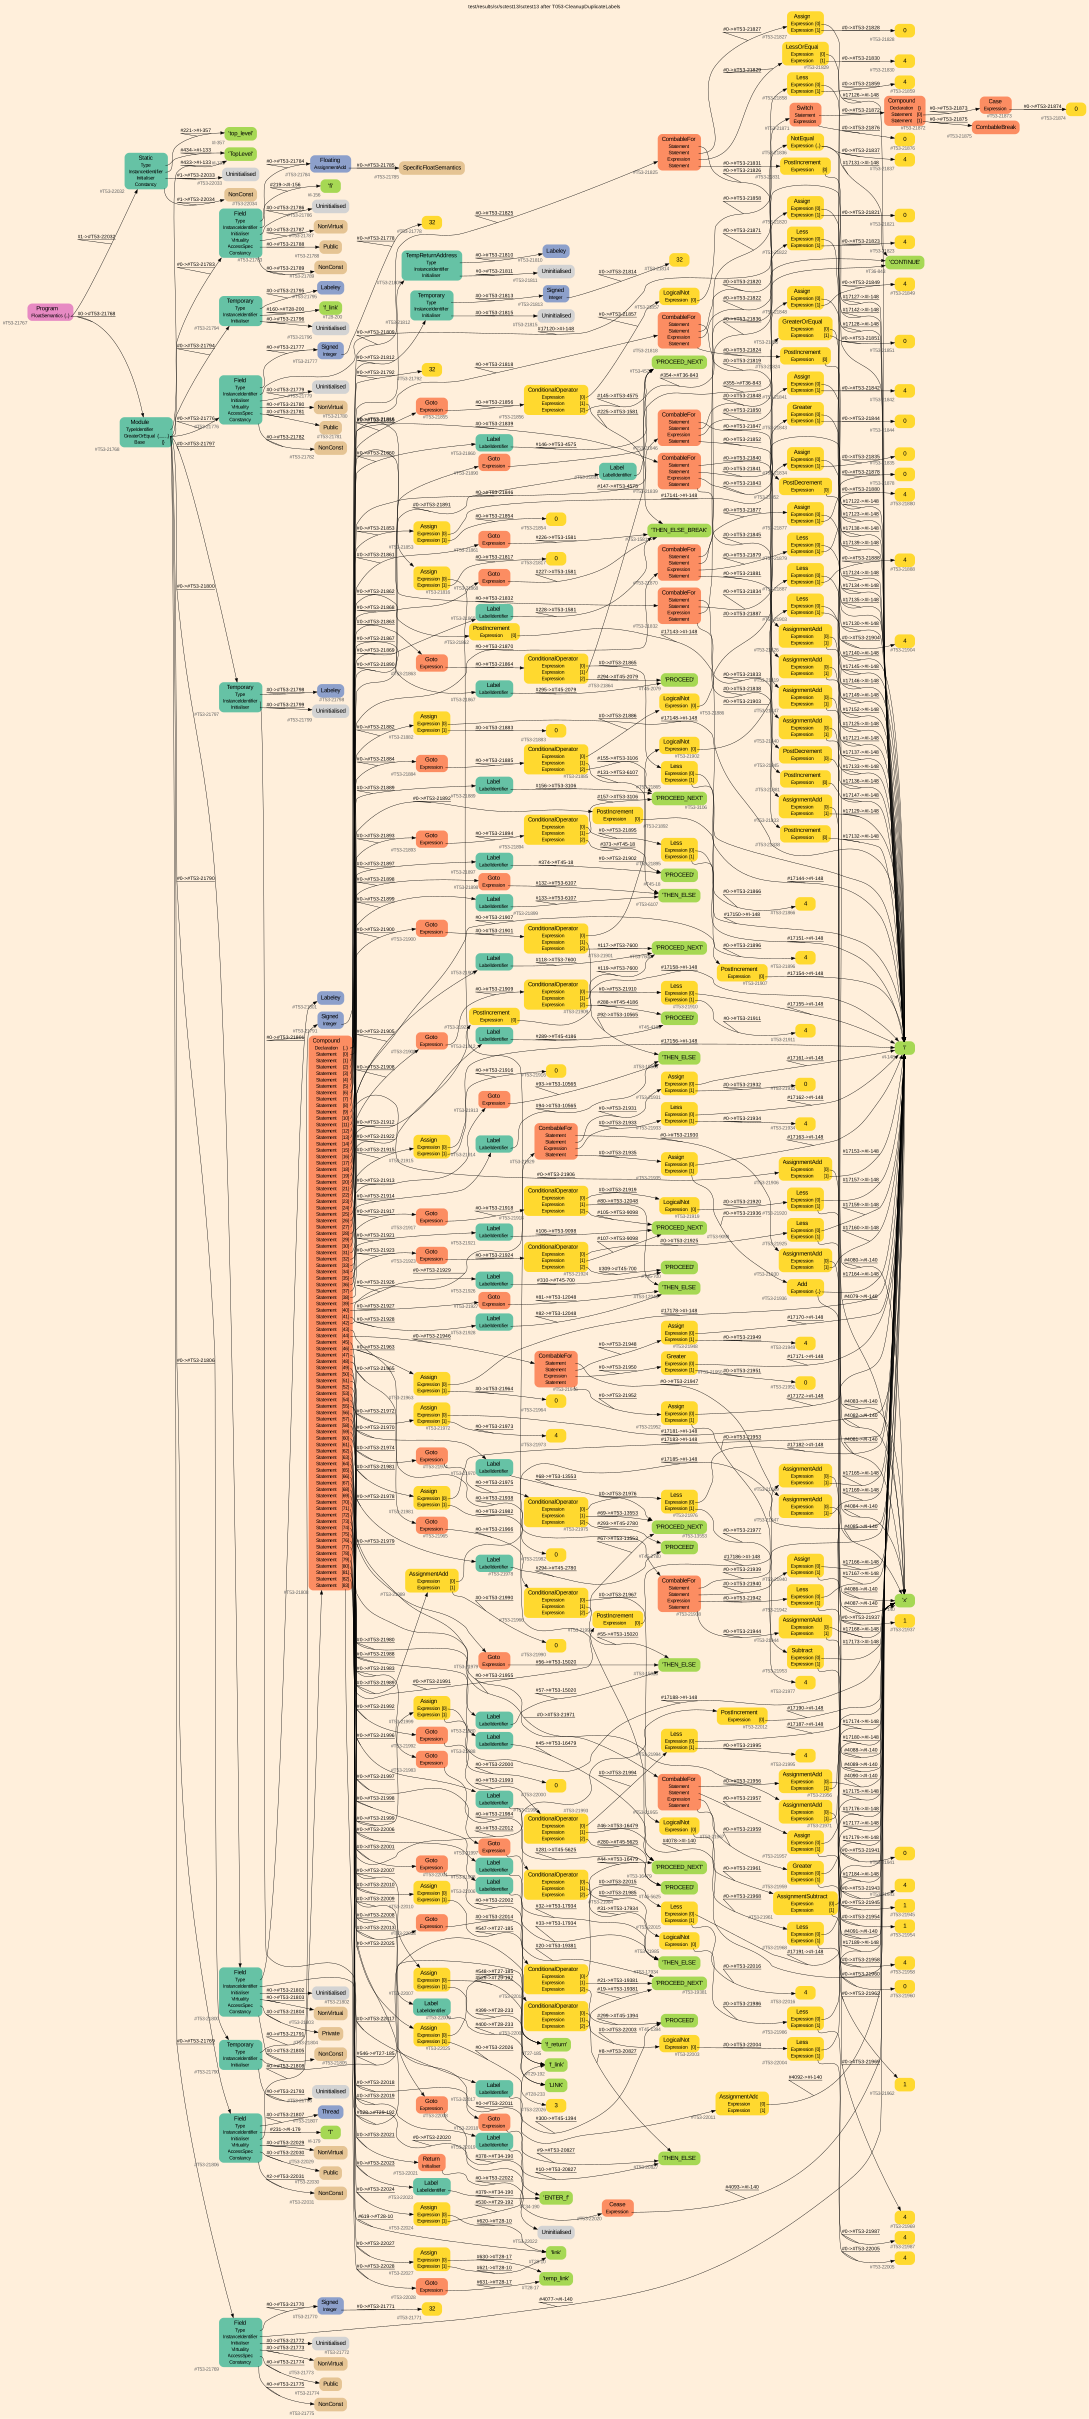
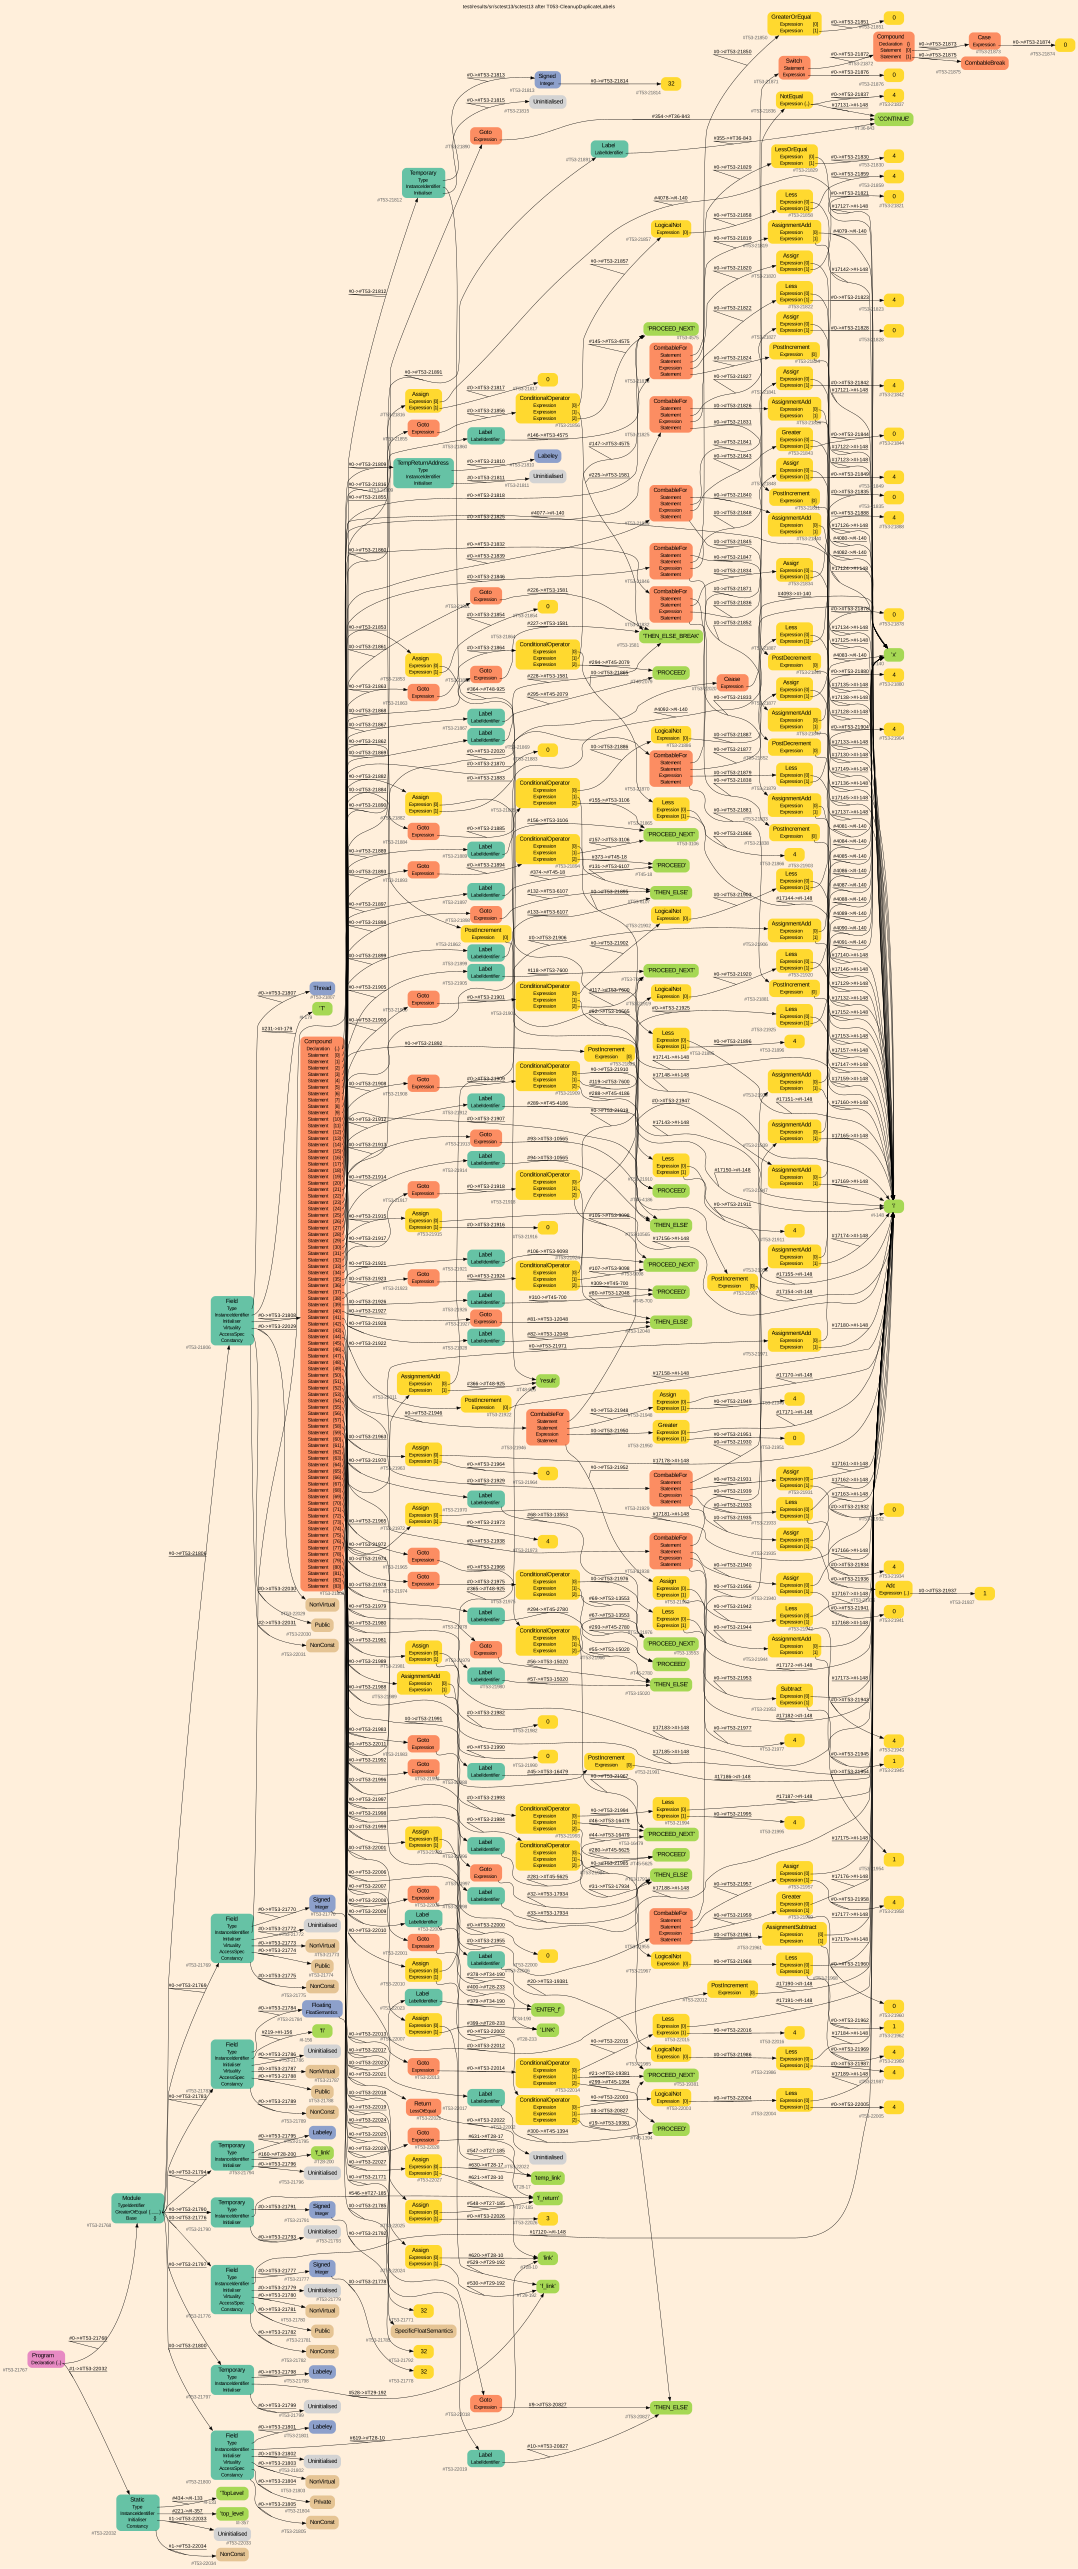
(330, 168) -> (322, 2013)
(175, 277) -> none
(871, 302) -> (873, 383)
(47, 316) -> (43, 2363)
(880, 554) -> none
(892, 1221) -> none
none -> (548, 1381)
(431, 2166) -> (423, 2111)
